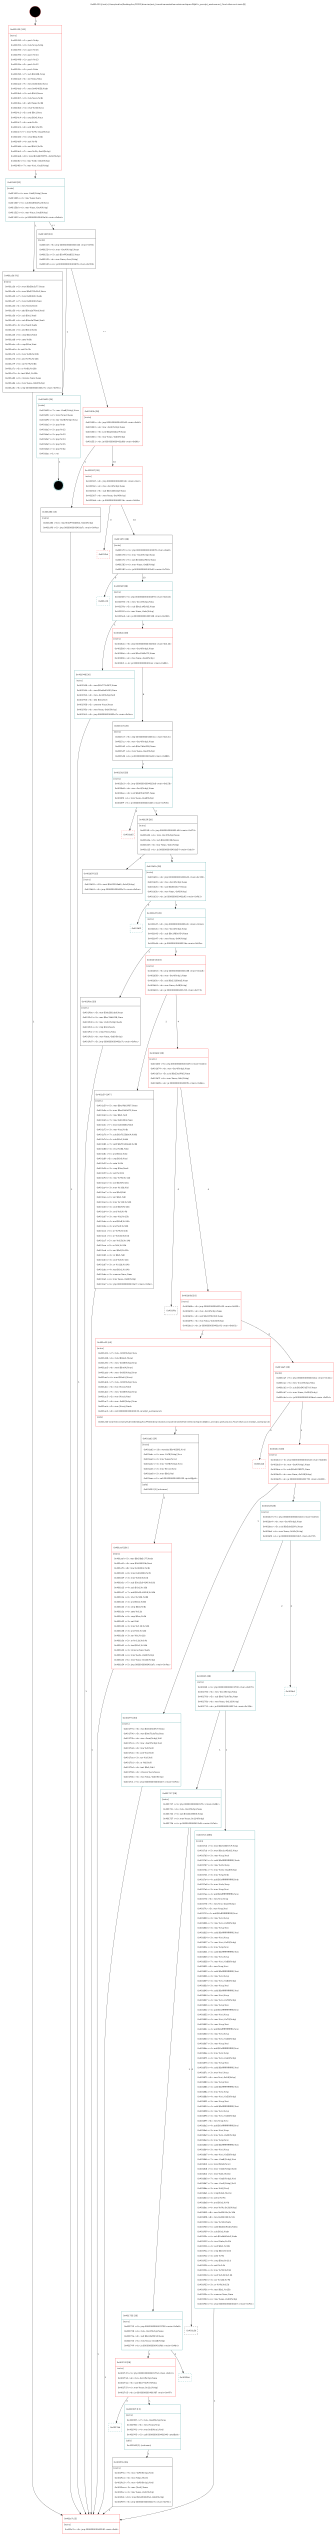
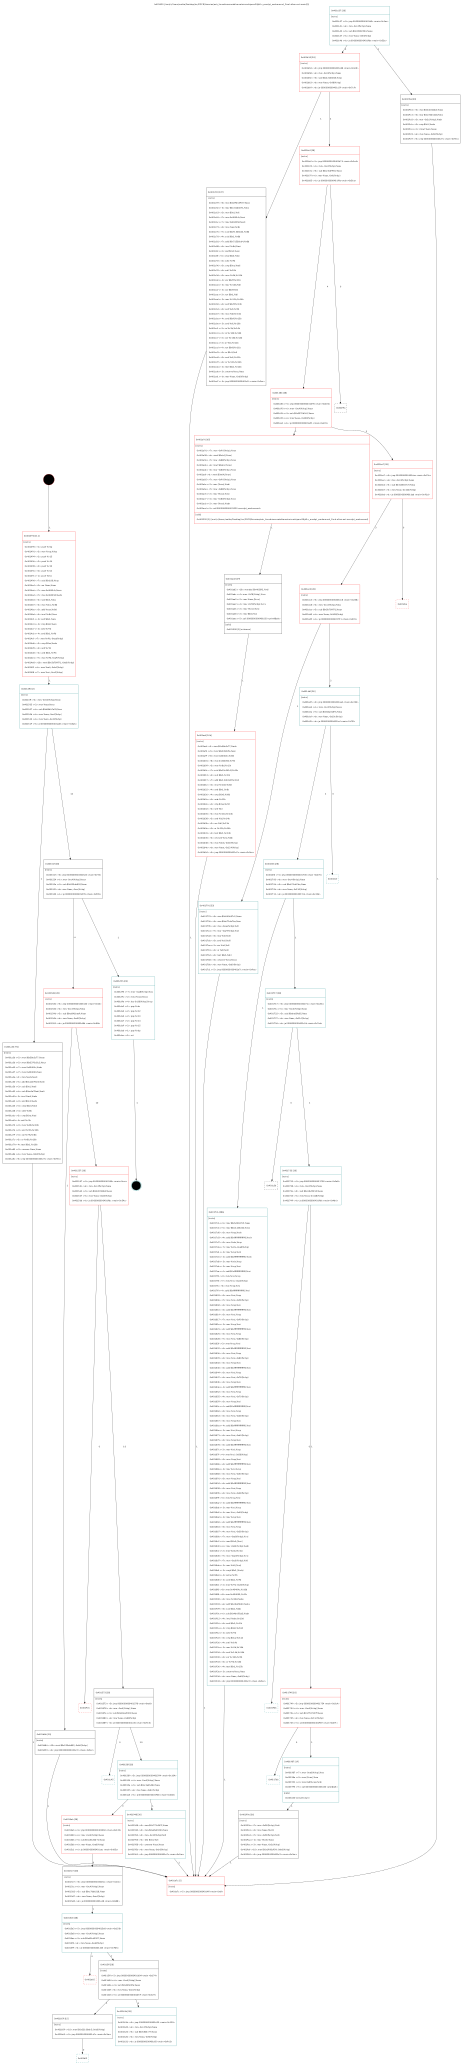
(175, 904) -> none
(143, 911) -> (82, 2046)
